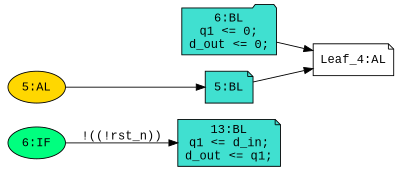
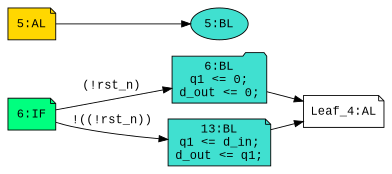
(279, 76) -> (283, 127)
(37, 87) -> (32, 24)
(229, 87) -> (219, 24)
none -> (109, 100)
(37, 143) -> (32, 114)
